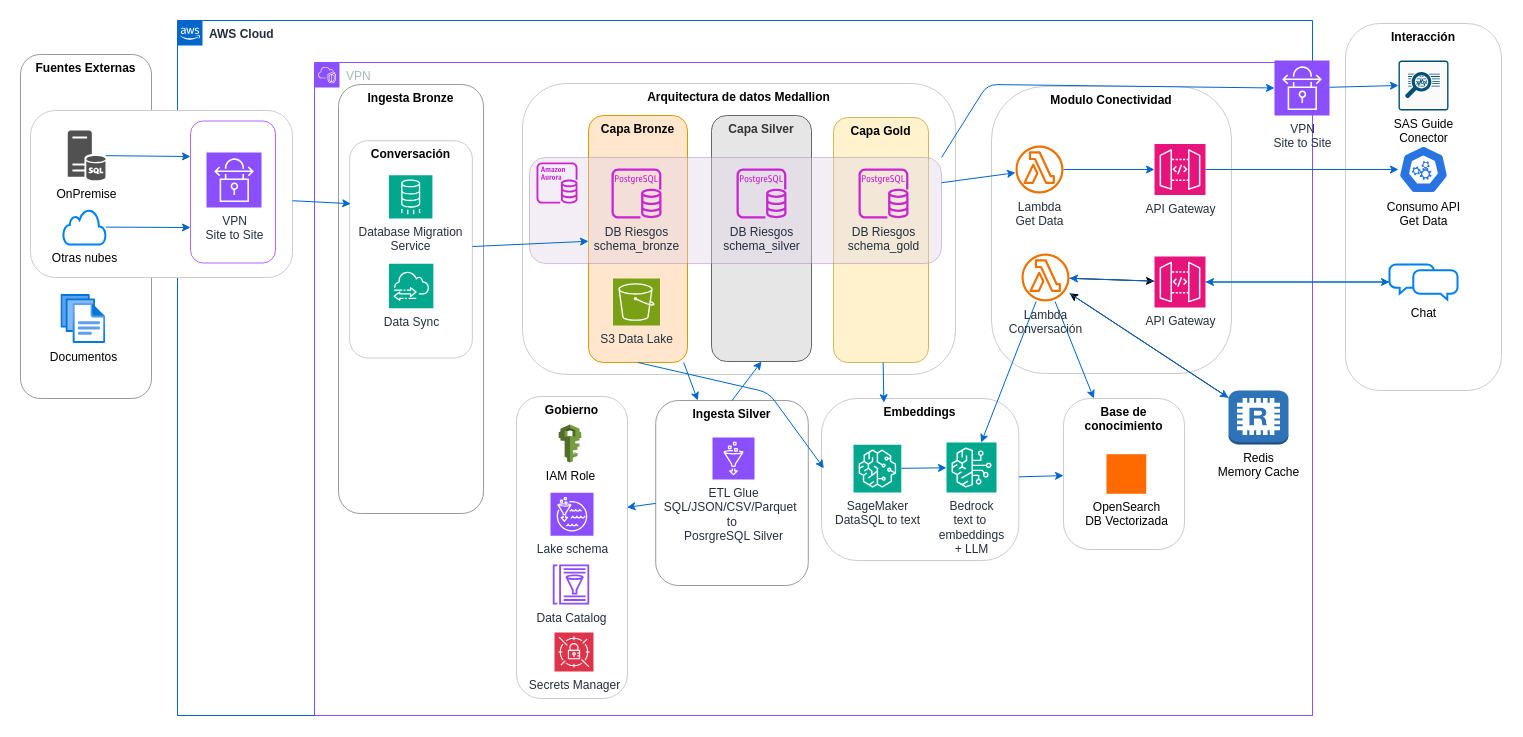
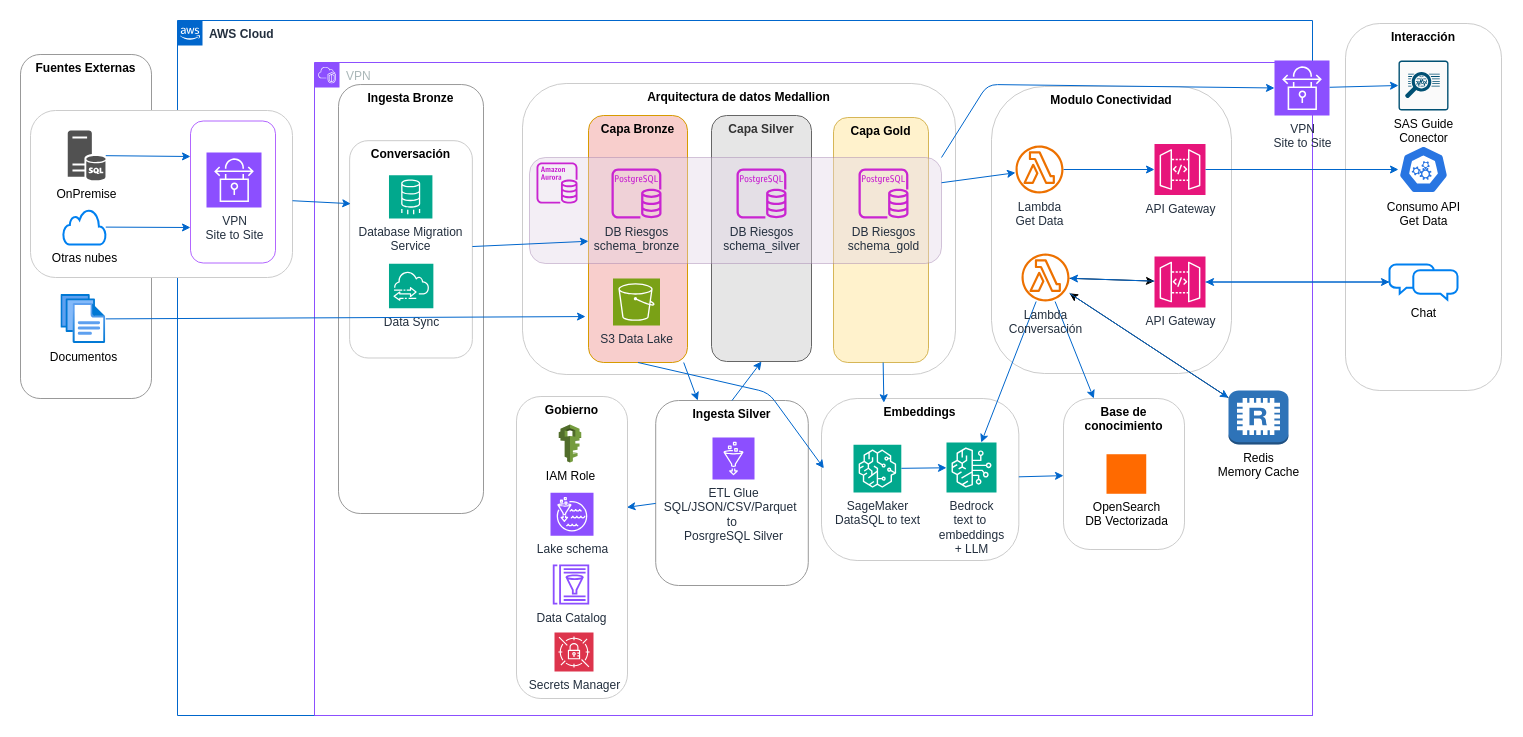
(638, 130) -> (638, 130)
none -> (342, 318)
